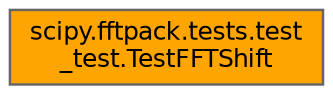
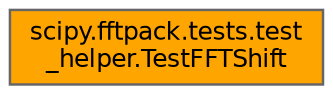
(166, 47) -> (166, 47)
